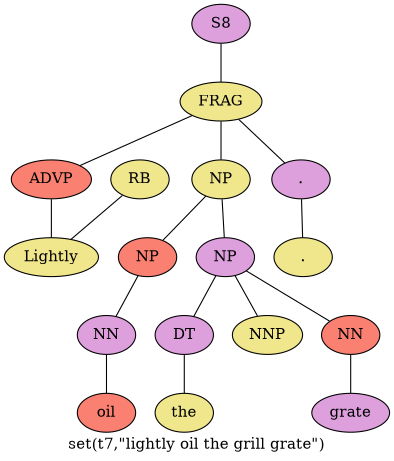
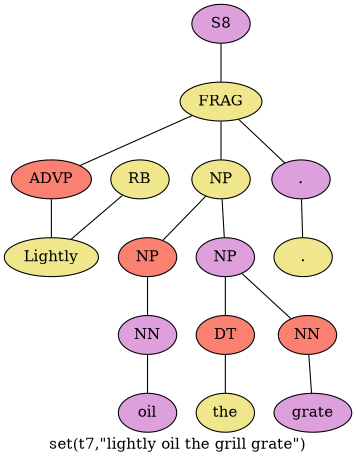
(184, 335) -> (225, 335)
(267, 335) -> none
(106, 413) -> (148, 413)
